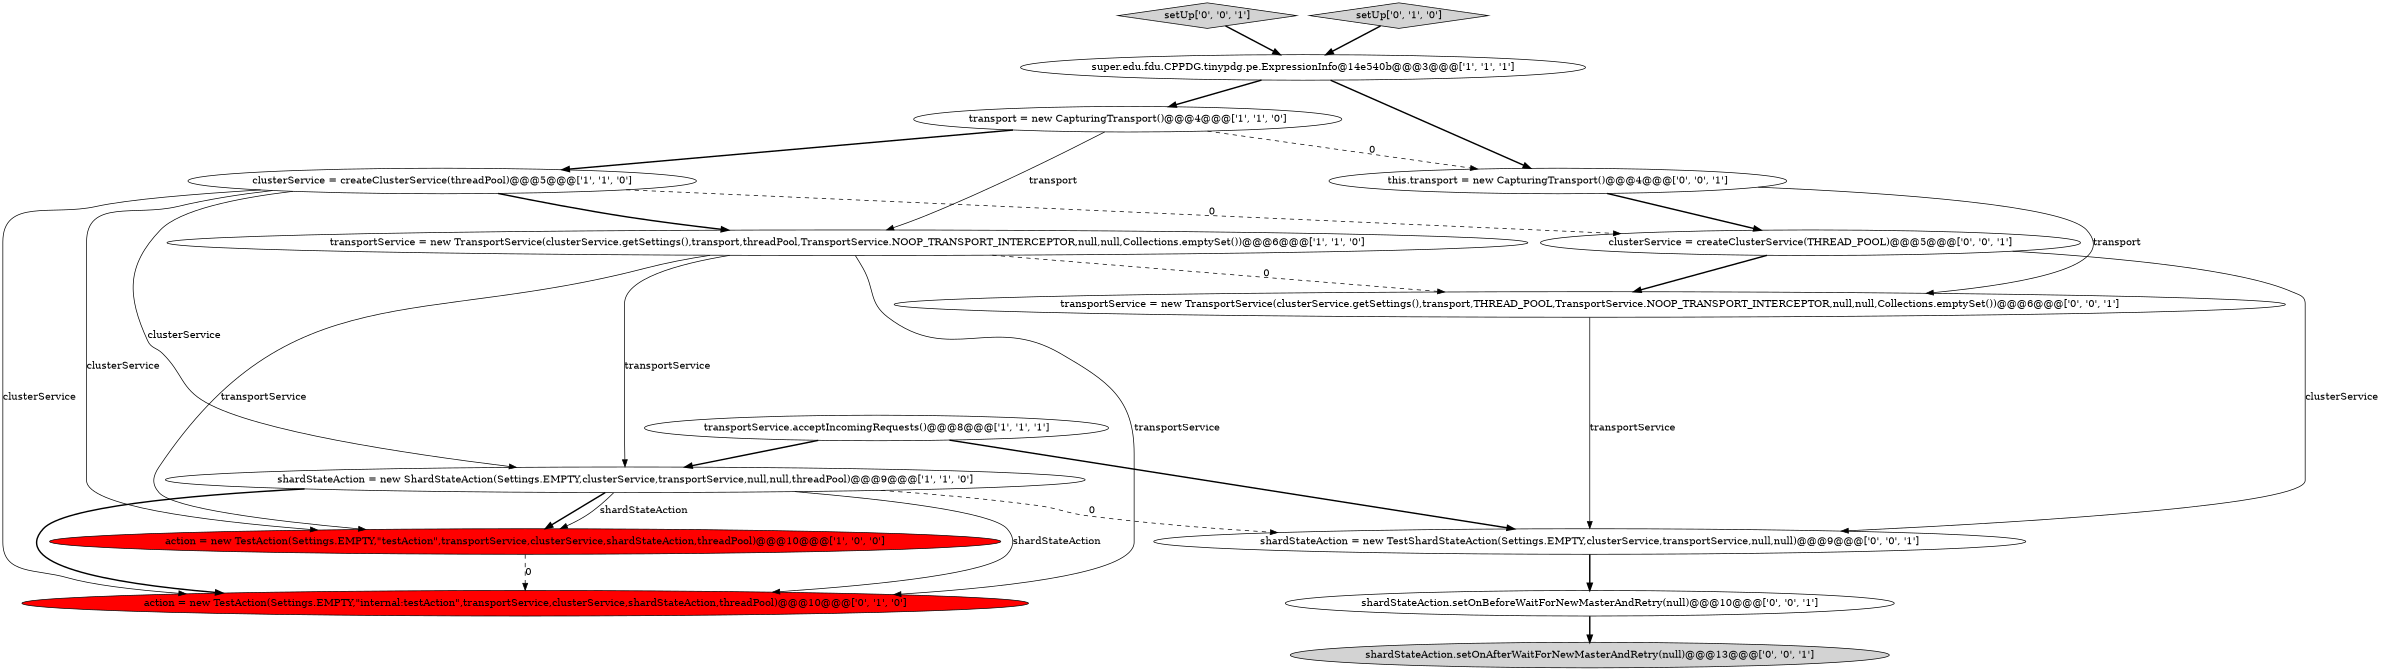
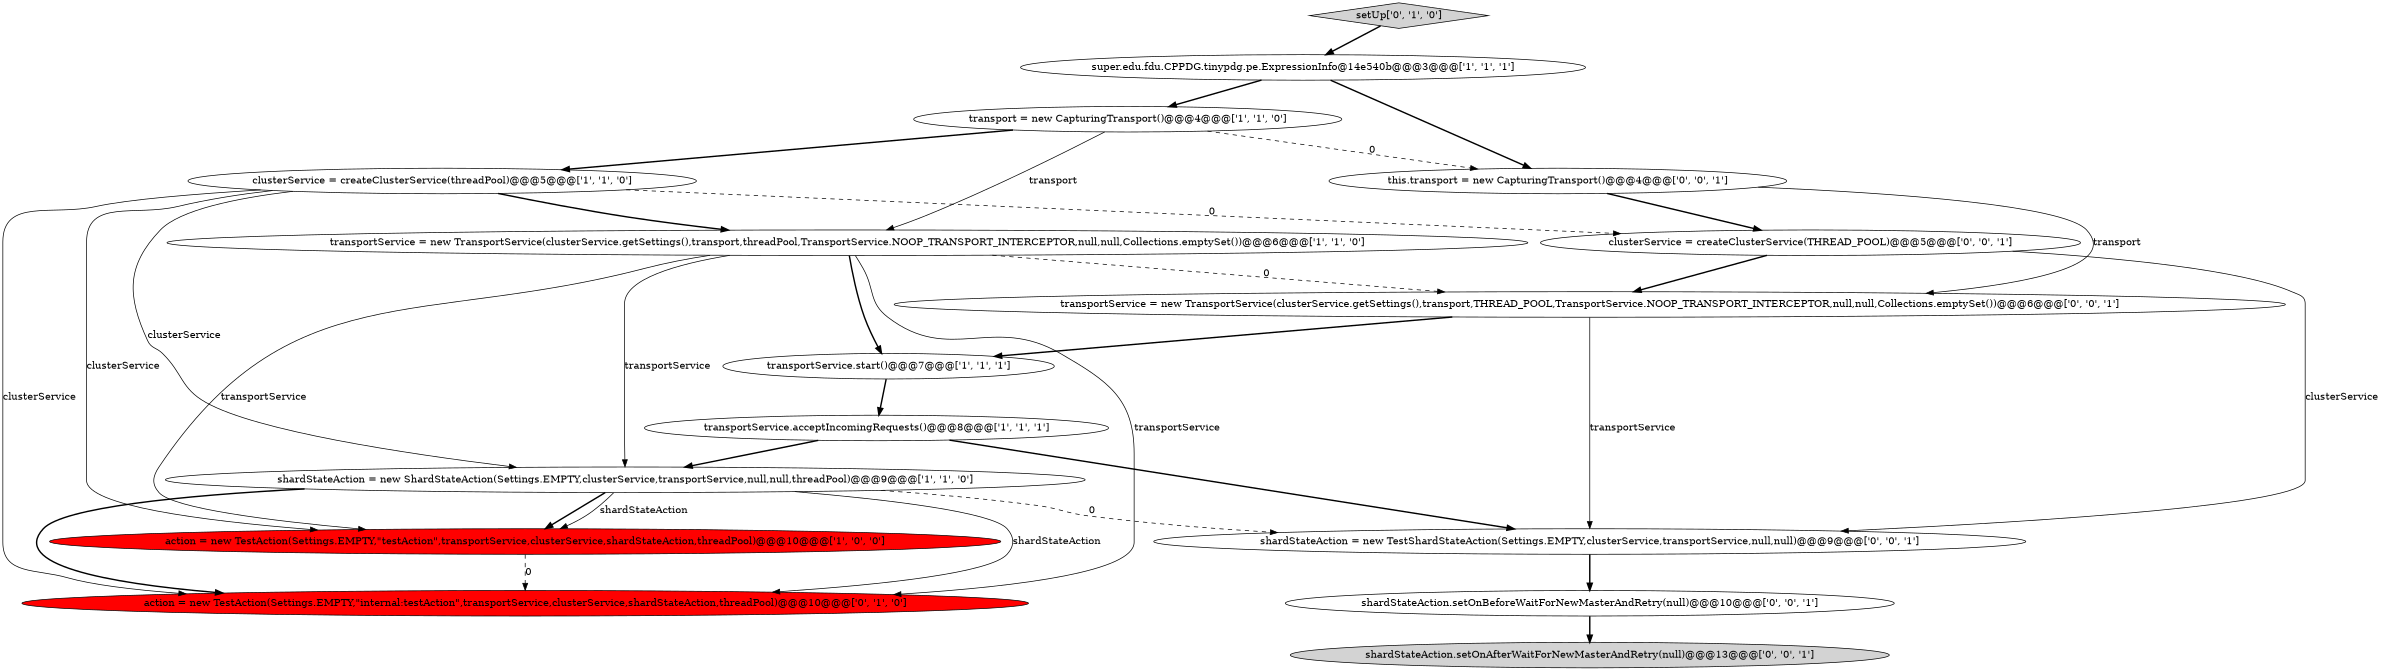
(1207, 16) -> none
none -> (889, 366)
